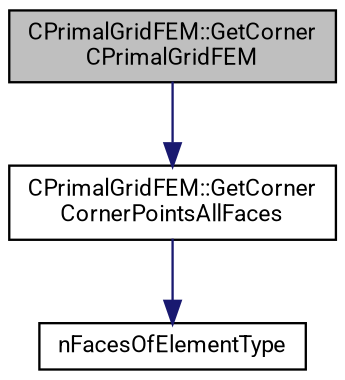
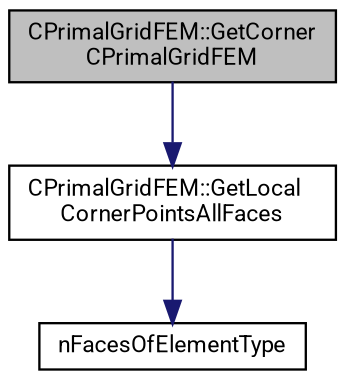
(173, 203) -> (173, 203)
